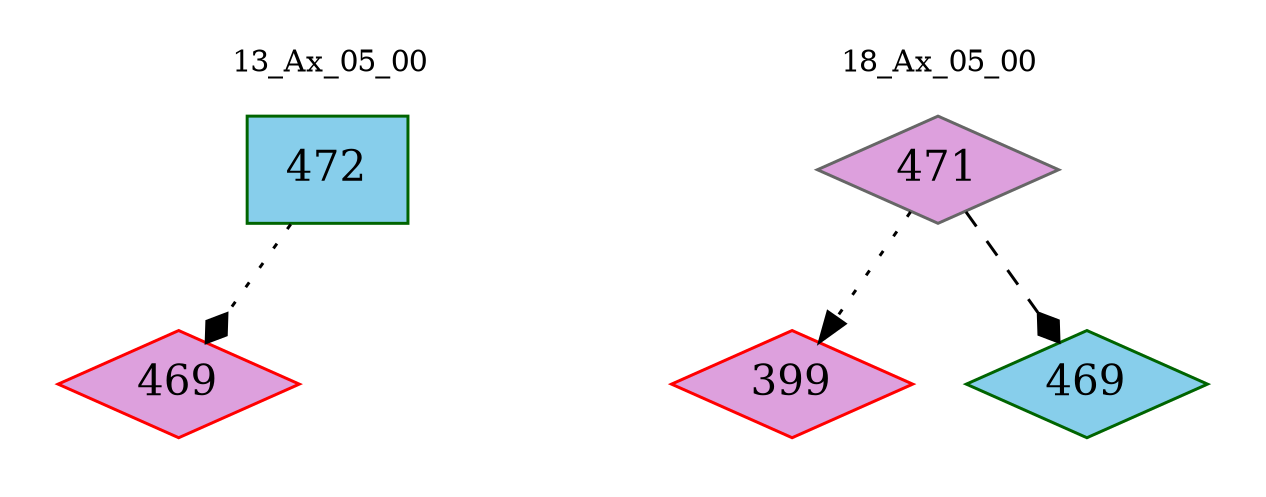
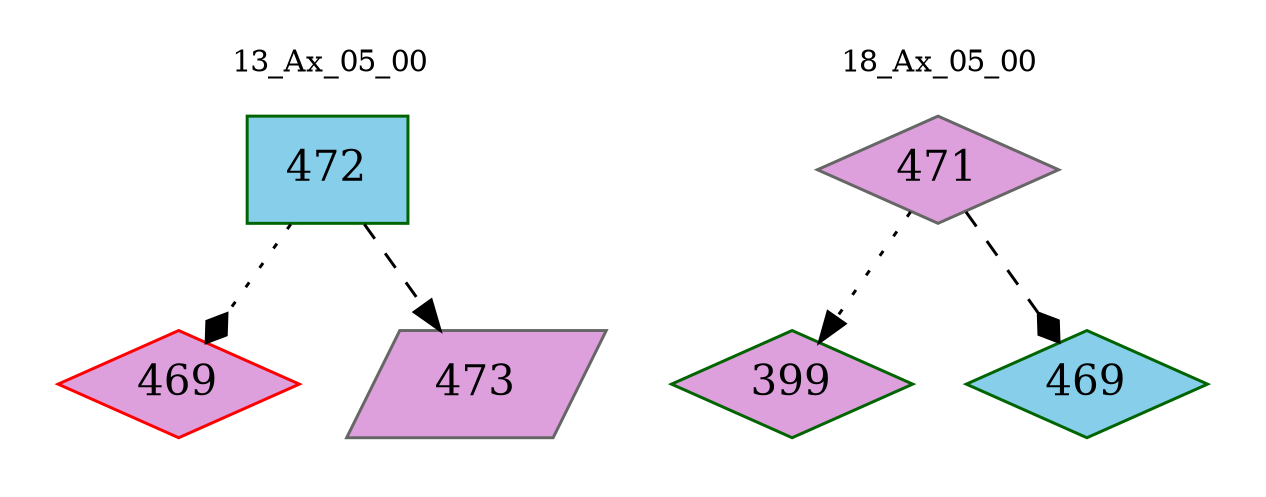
none -> (476, 384)
(792, 384) -> (792, 384)
